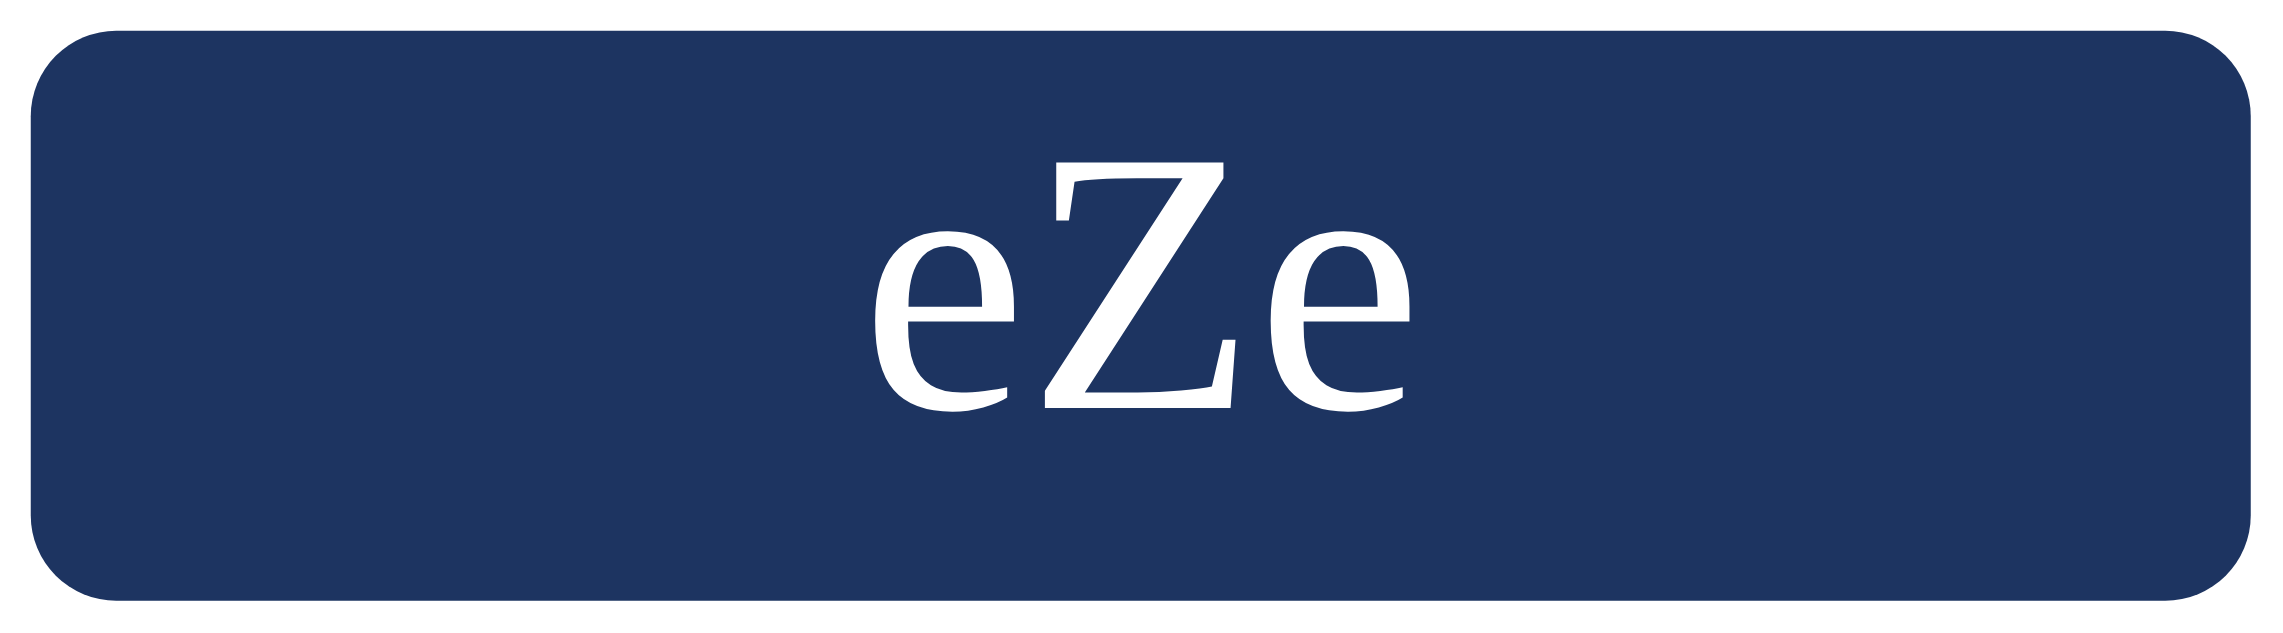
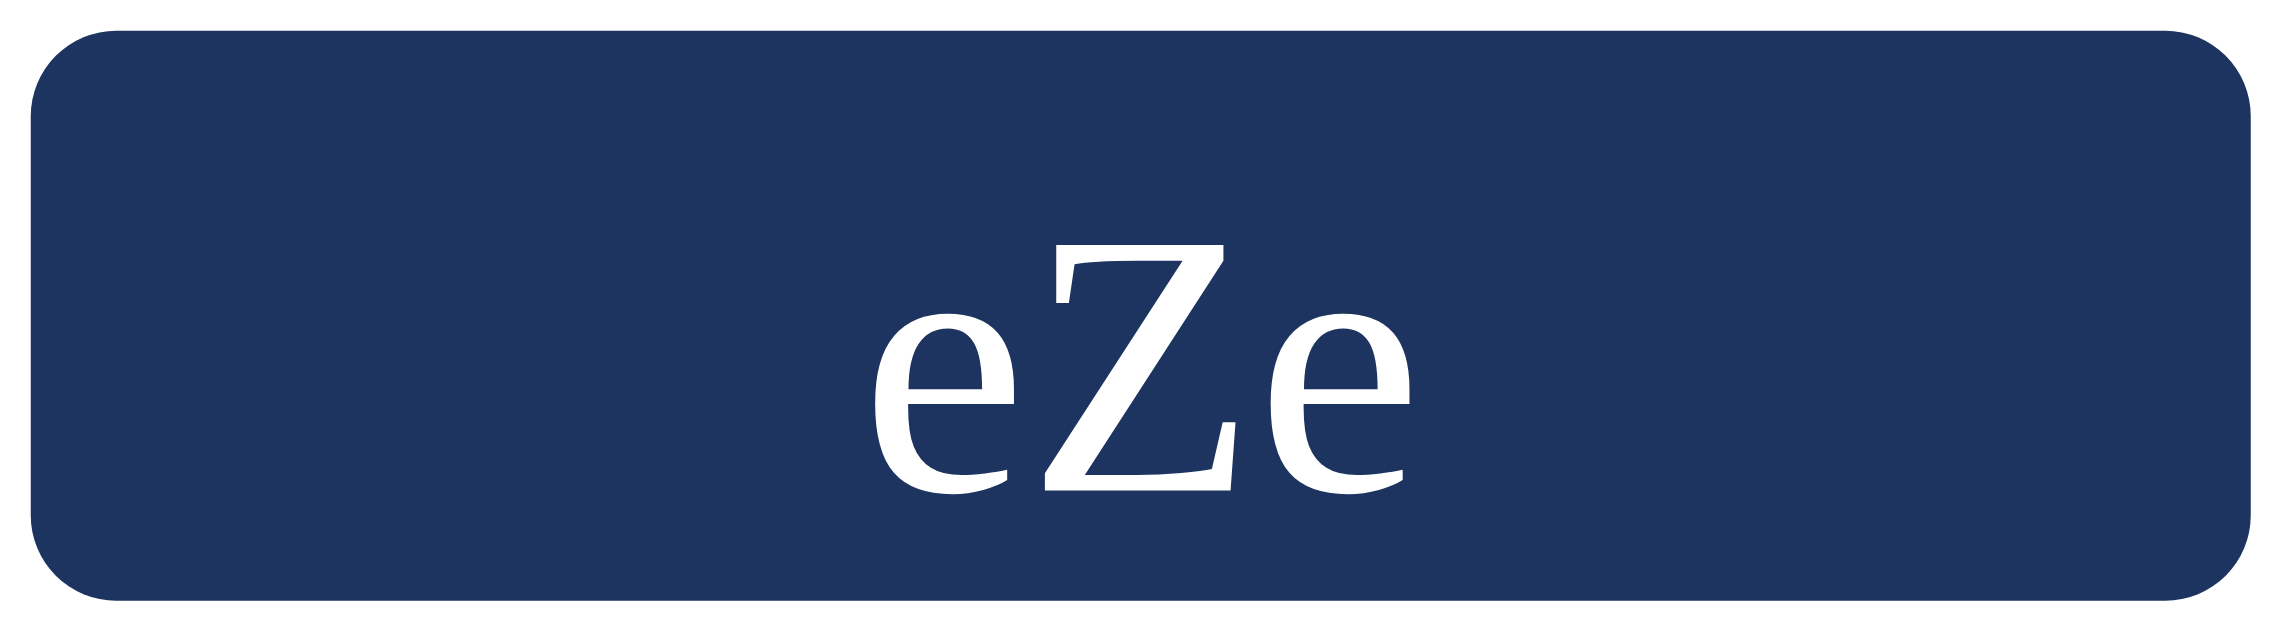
(1142, 281) -> (1142, 364)
